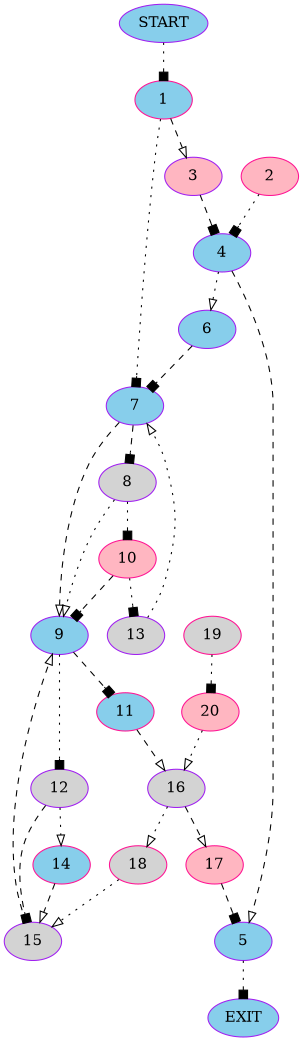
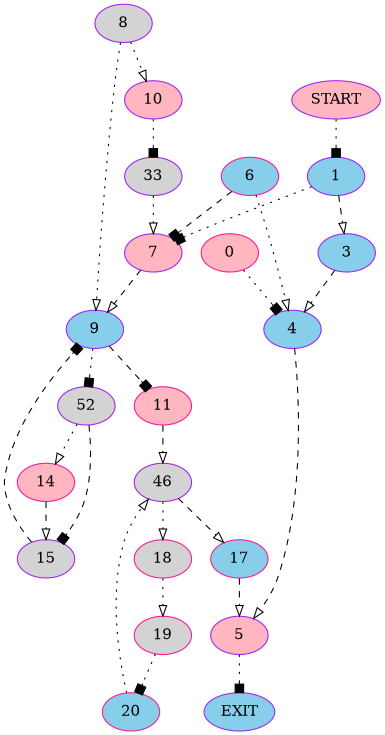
(164, 23) -> (336, 100)
(164, 100) -> (336, 176)
(193, 176) -> (347, 253)
(270, 176) -> (230, 253)
(206, 209) -> (323, 287)
(216, 286) -> (272, 247)
(207, 329) -> (250, 176)
(135, 406) -> (153, 253)
(132, 439) -> none
(128, 515) -> (136, 57)
(128, 559) -> (153, 100)
(97, 593) -> none
(136, 635) -> (153, 176)
(125, 712) -> (163, 406)
(210, 712) -> (131, 712)
(60, 788) -> (86, 406)
(176, 788) -> (163, 482)
(17, 792) -> (14, 443)
(62, 865) -> (46, 482)
(215, 865) -> (239, 559)
(227, 898) -> (239, 592)
(90, 900) -> (163, 592)
(243, 941) -> (239, 635)
